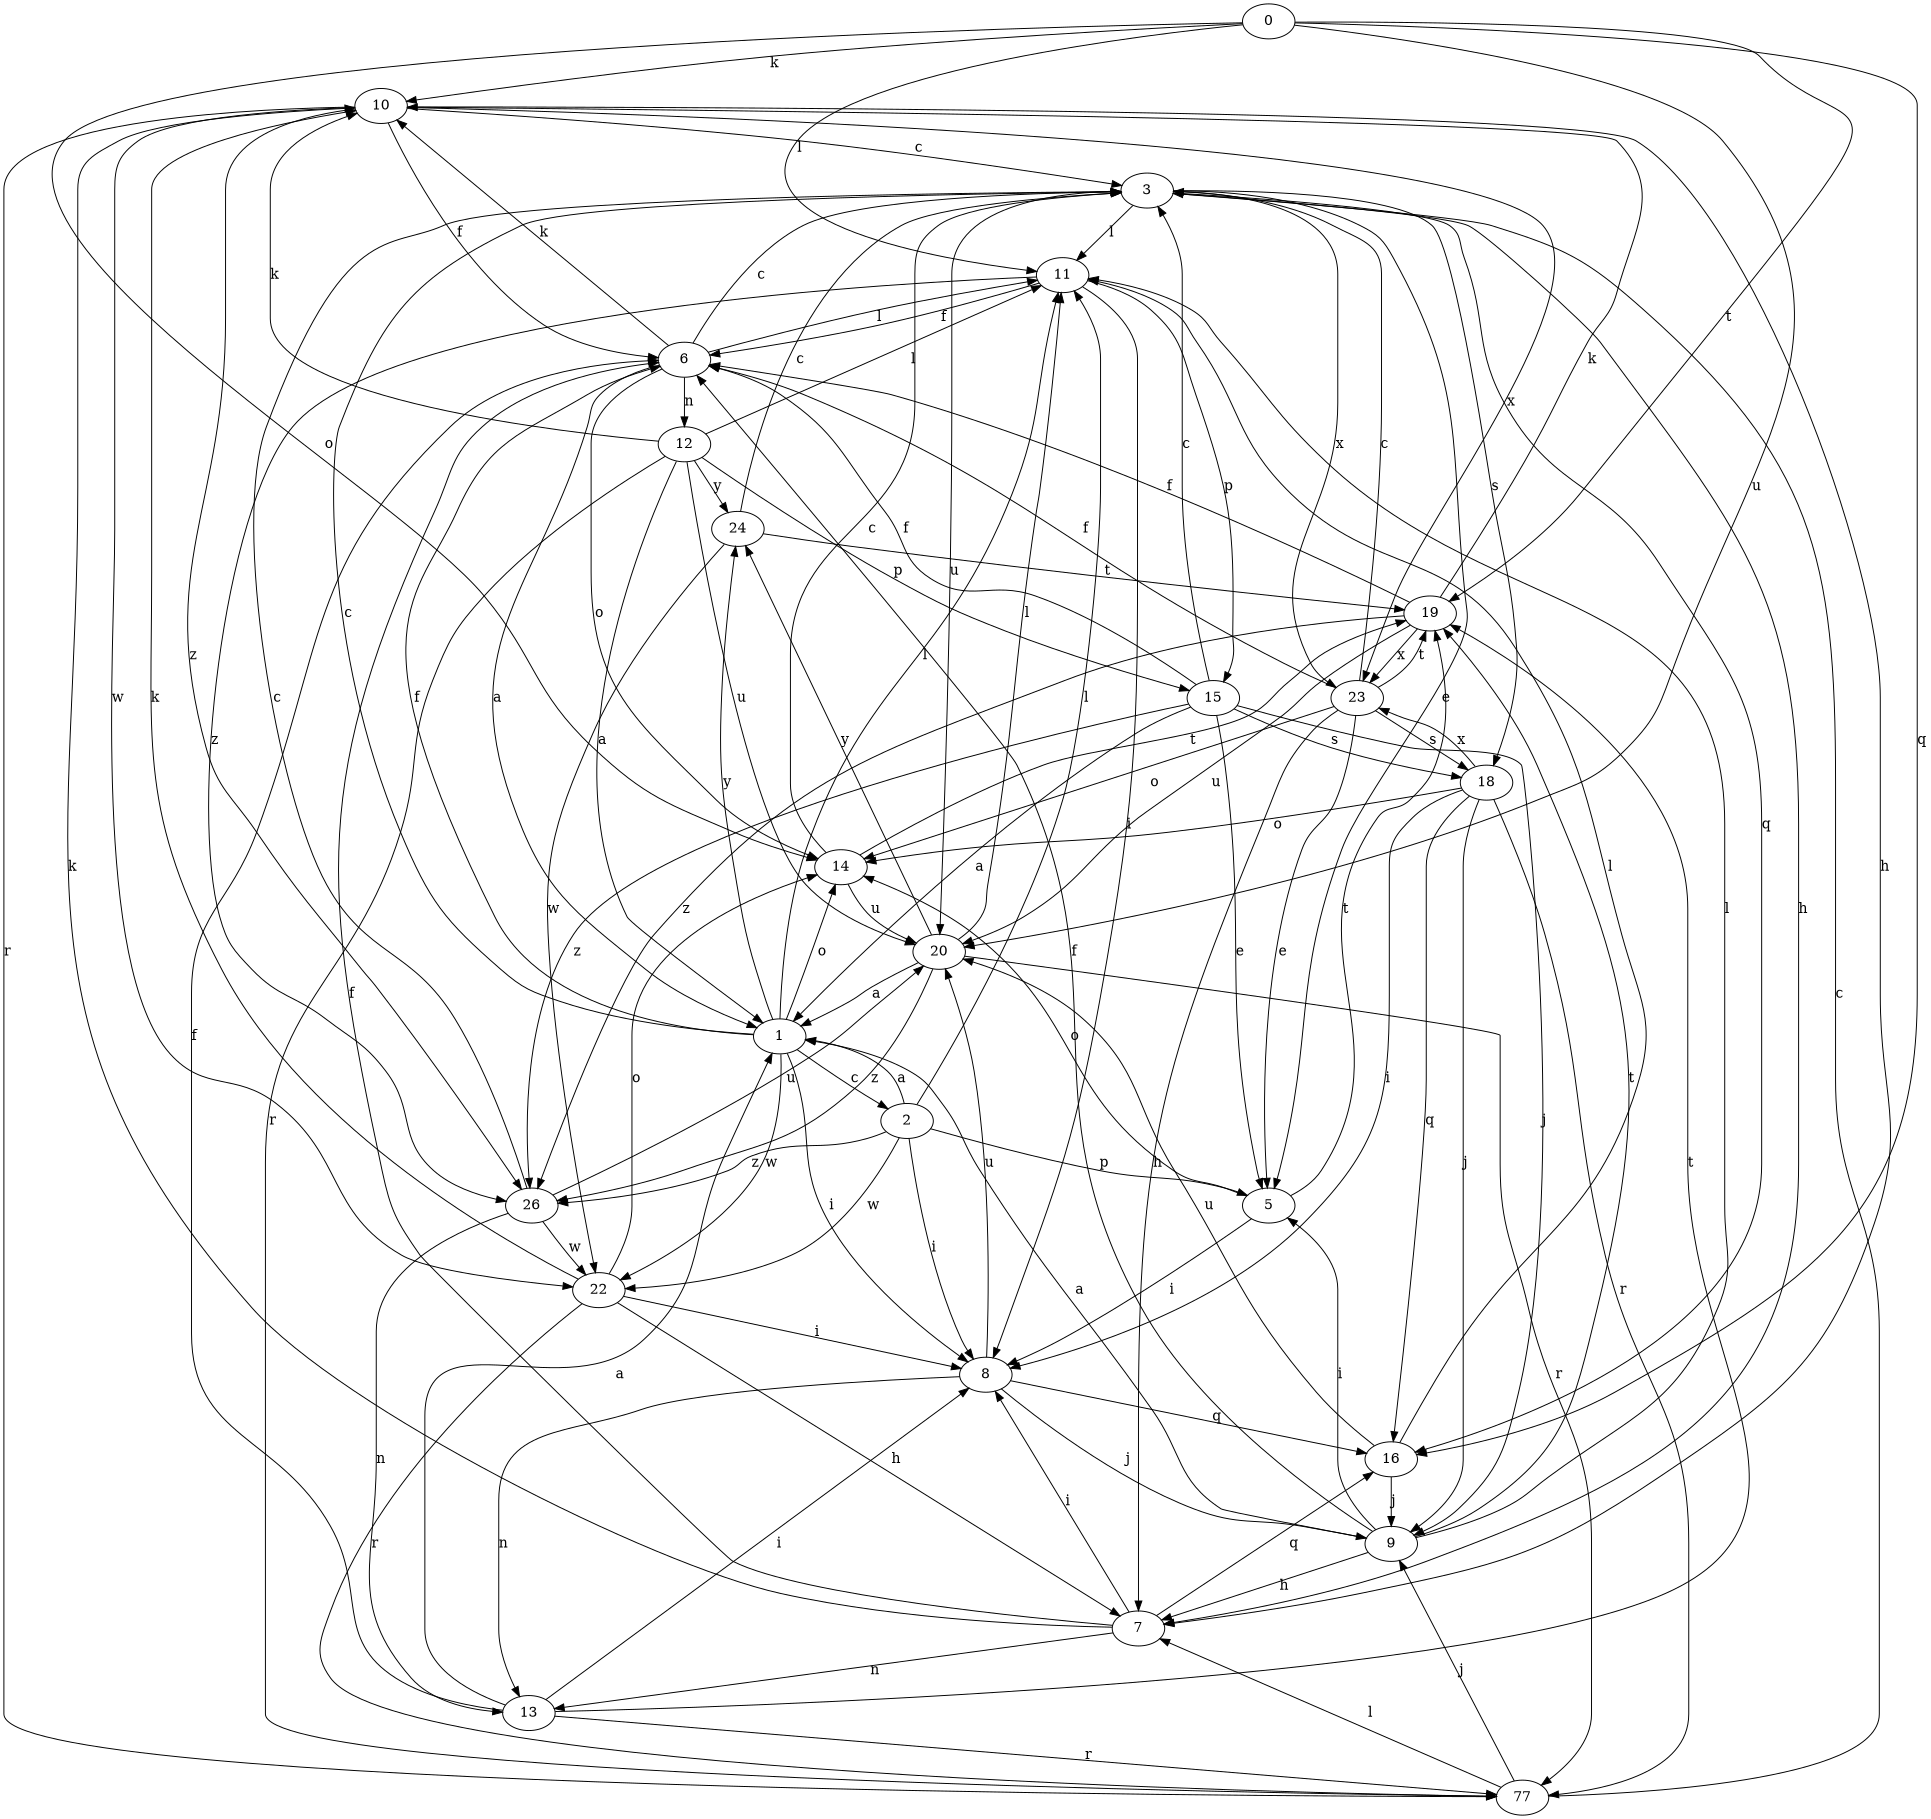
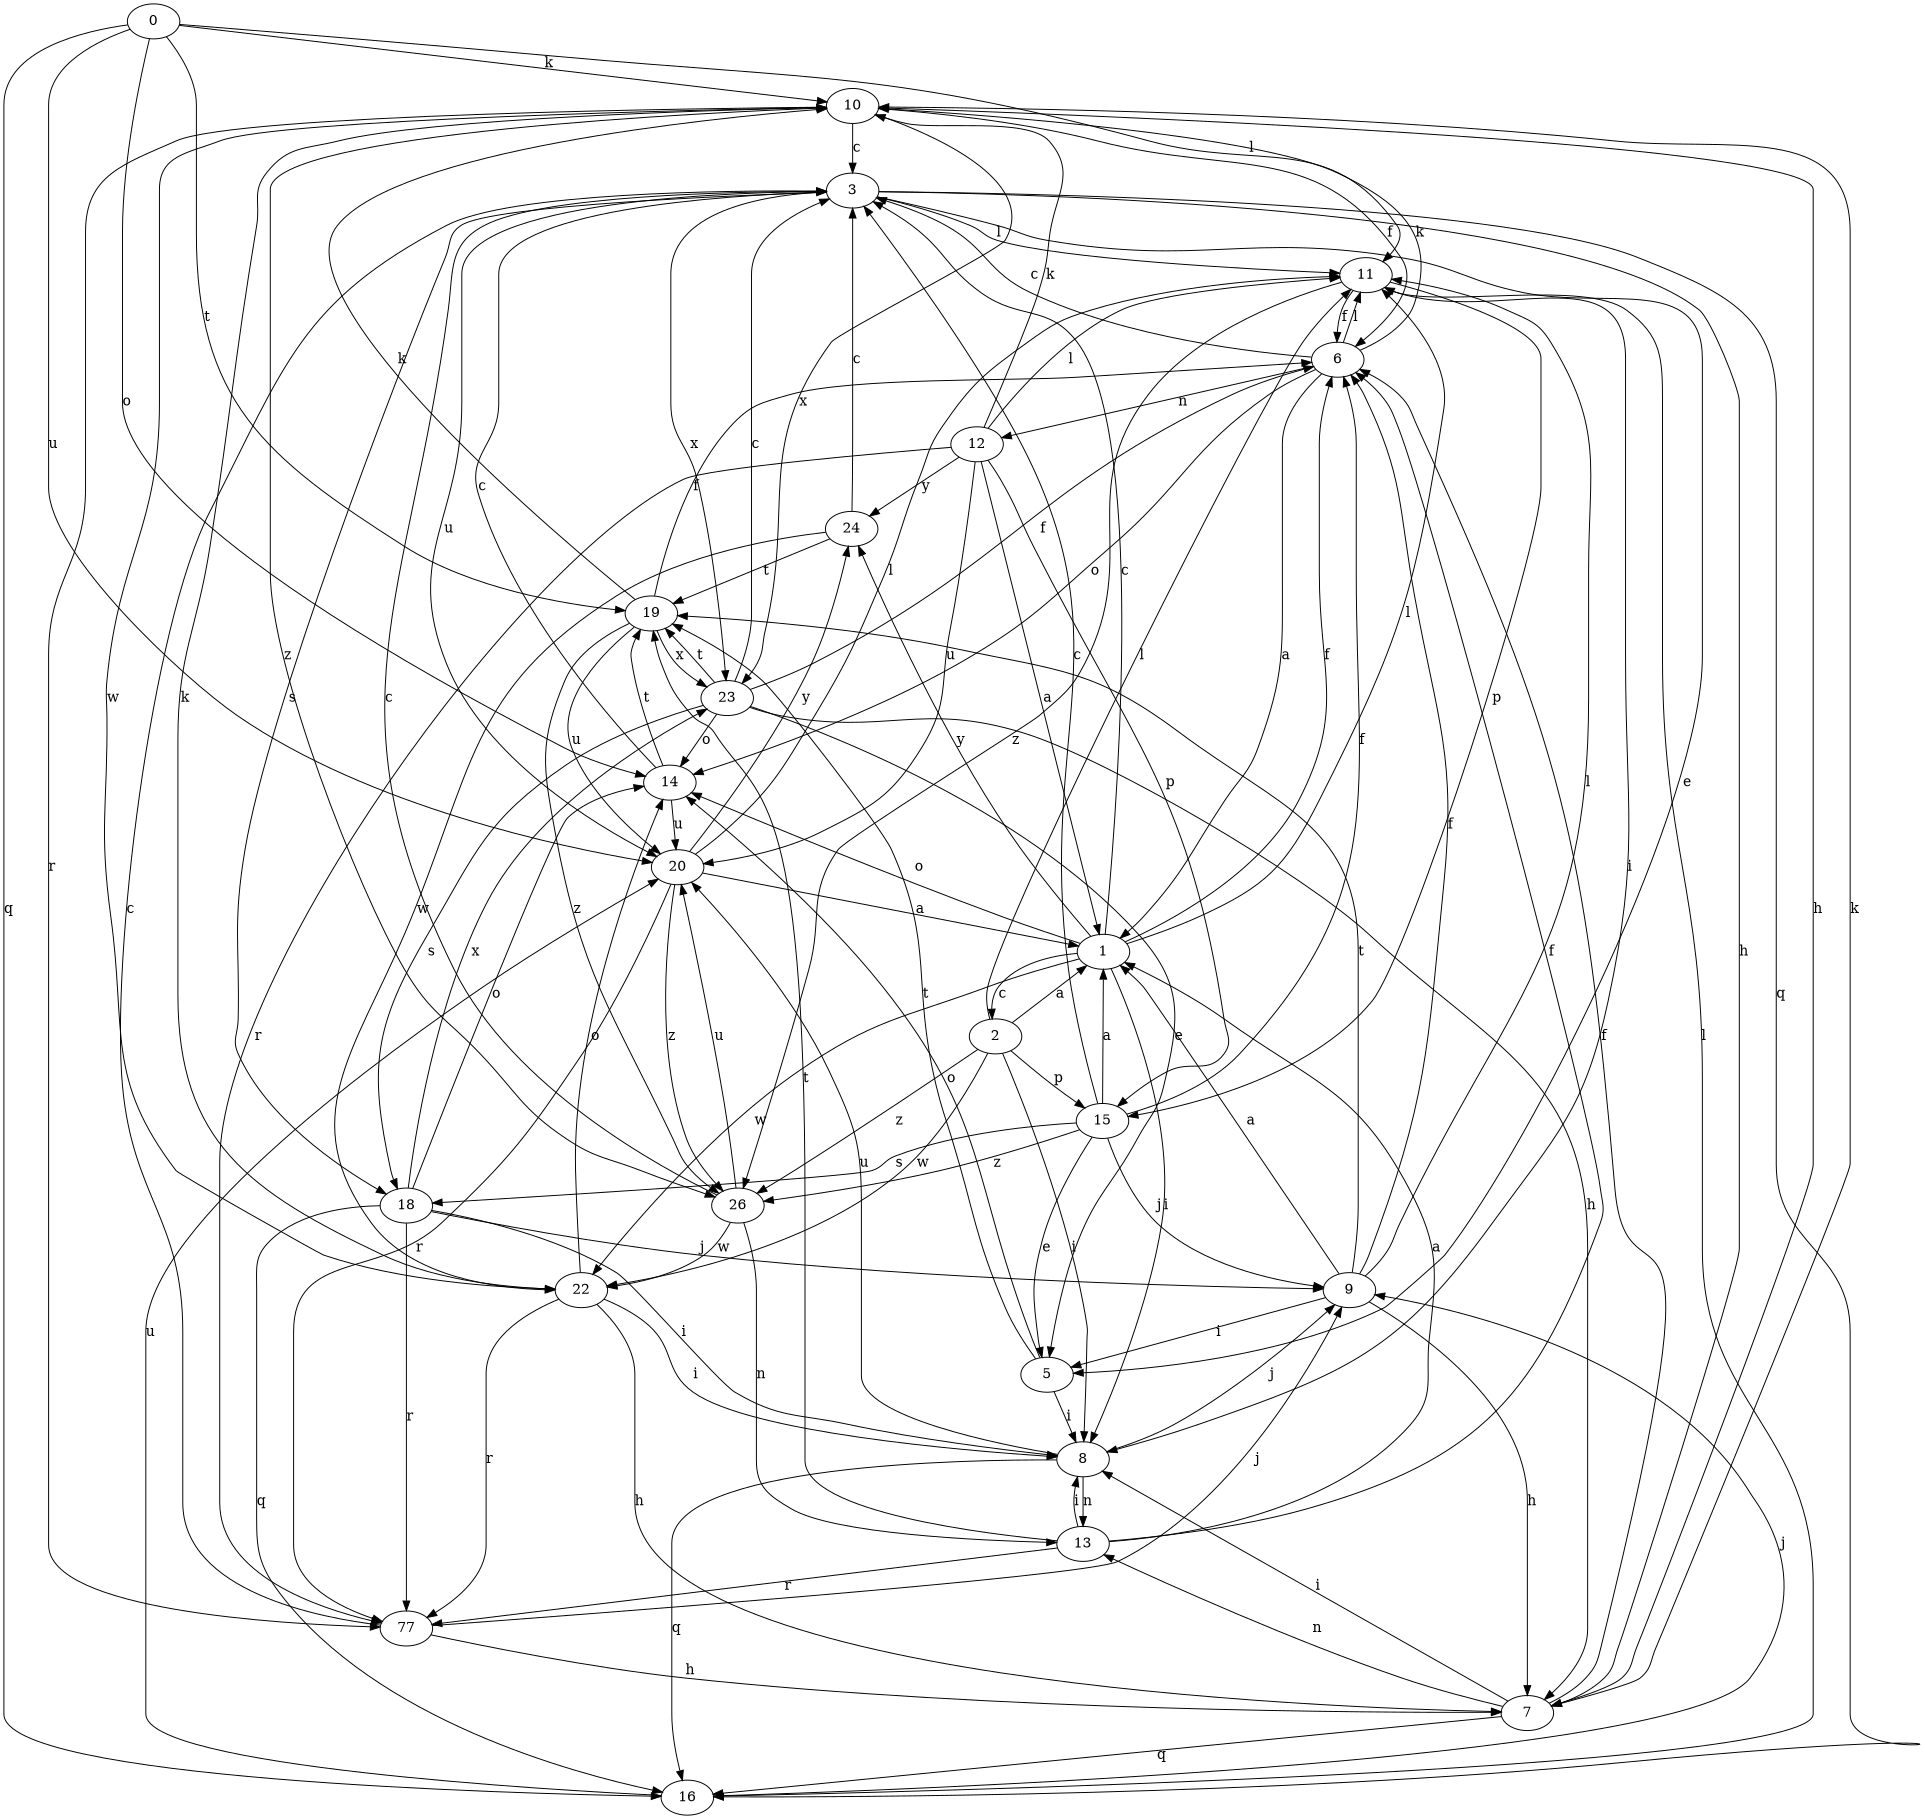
(1075, 1166) -> (1043, 1077)
(1370, 1713) -> (690, 1671)
